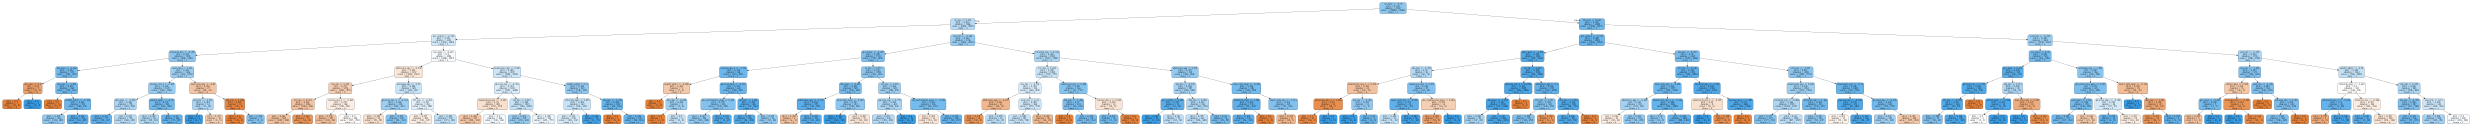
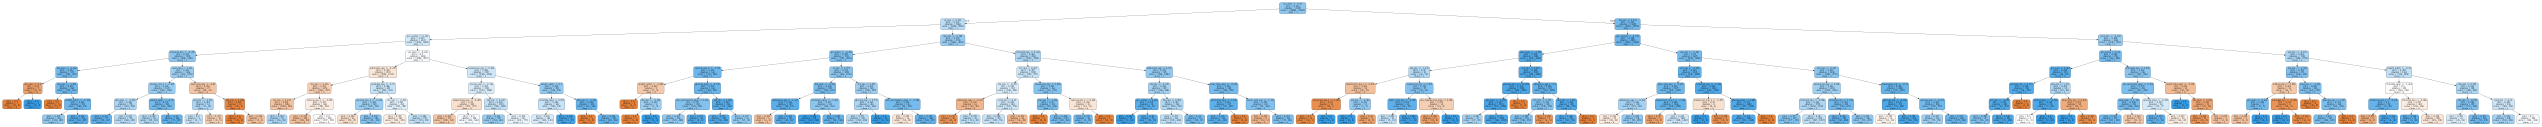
(194, 119) -> (194, 119)
(256, 119) -> (256, 119)
(279, 119) -> none
(303, 119) -> (277, 119)
(495, 119) -> (469, 119)
(676, 119) -> (651, 119)
(859, 119) -> (833, 119)
(1173, 119) -> (1148, 119)
none -> (1283, 119)
(1369, 119) -> (1367, 119)
(1656, 119) -> (1654, 119)
(1679, 119) -> (1677, 119)
none -> (1744, 119)
none -> (1839, 119)
(1909, 119) -> (1956, 119)
(2173, 119) -> (2220, 119)
none -> (2456, 119)
